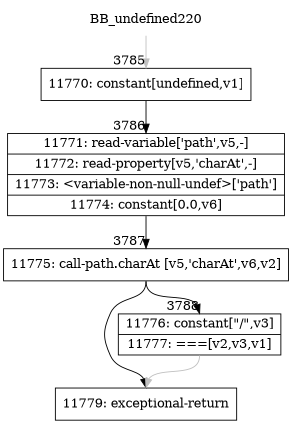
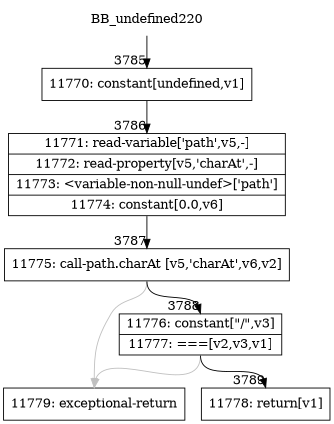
(146, 47) -> (147, 47)
(105, 330) -> (107, 321)
none -> (266, 404)
